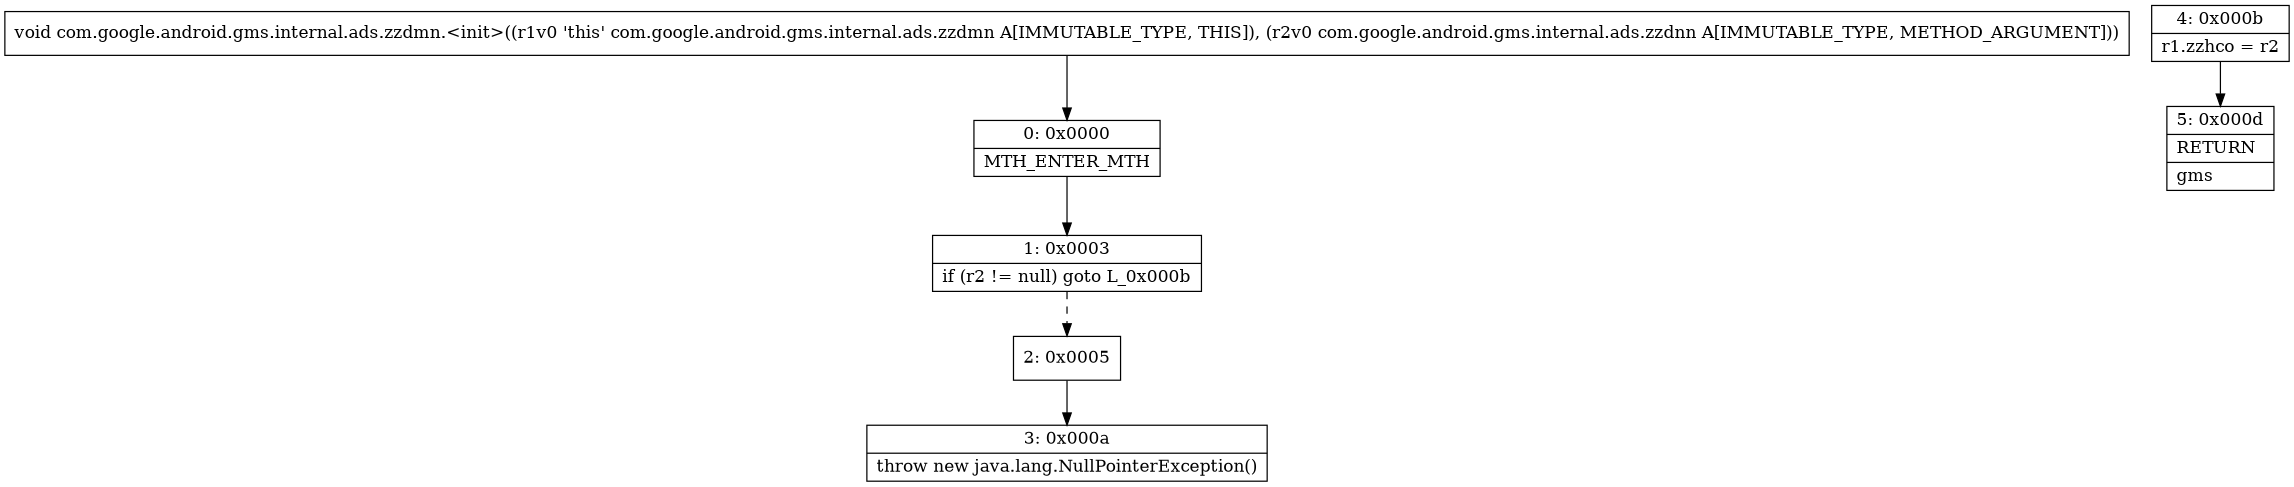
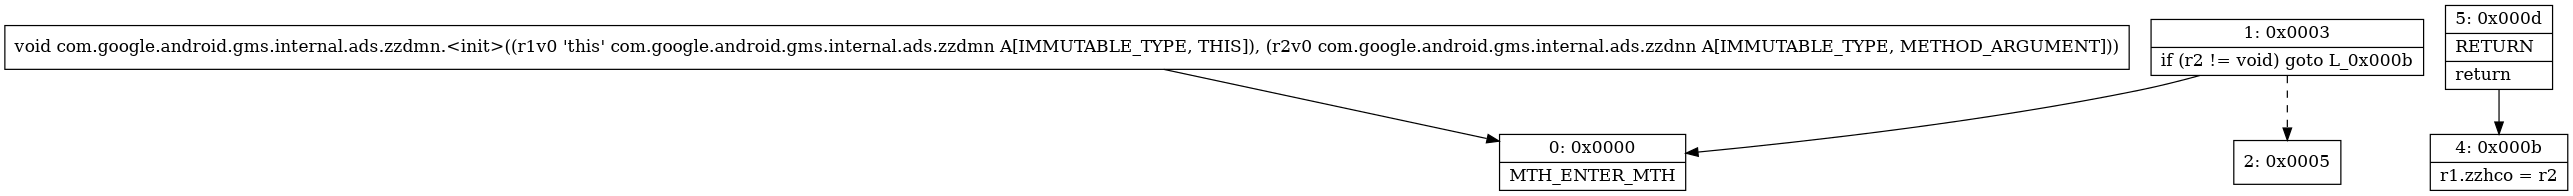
(2220, 78) -> (2499, 106)
(2195, 176) -> (2483, 75)
(1067, 200) -> (1950, 122)
(1067, 277) -> (2287, 61)
(1067, 453) -> none
